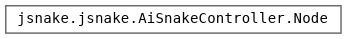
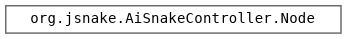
(173, 19) -> (173, 19)
